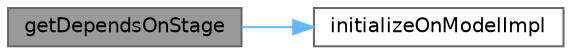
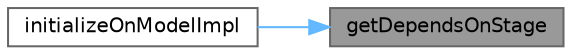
(267, 27) -> (283, 27)
